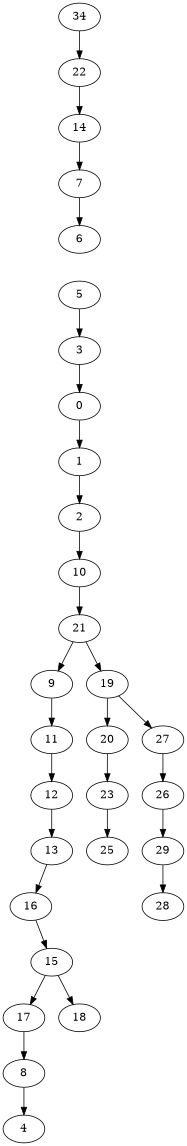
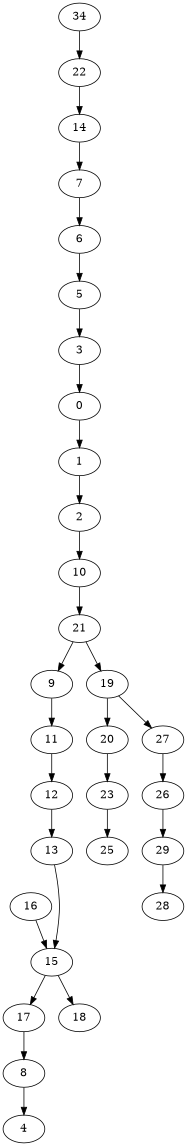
none -> (80, 263)
(43, 875) -> (59, 903)
